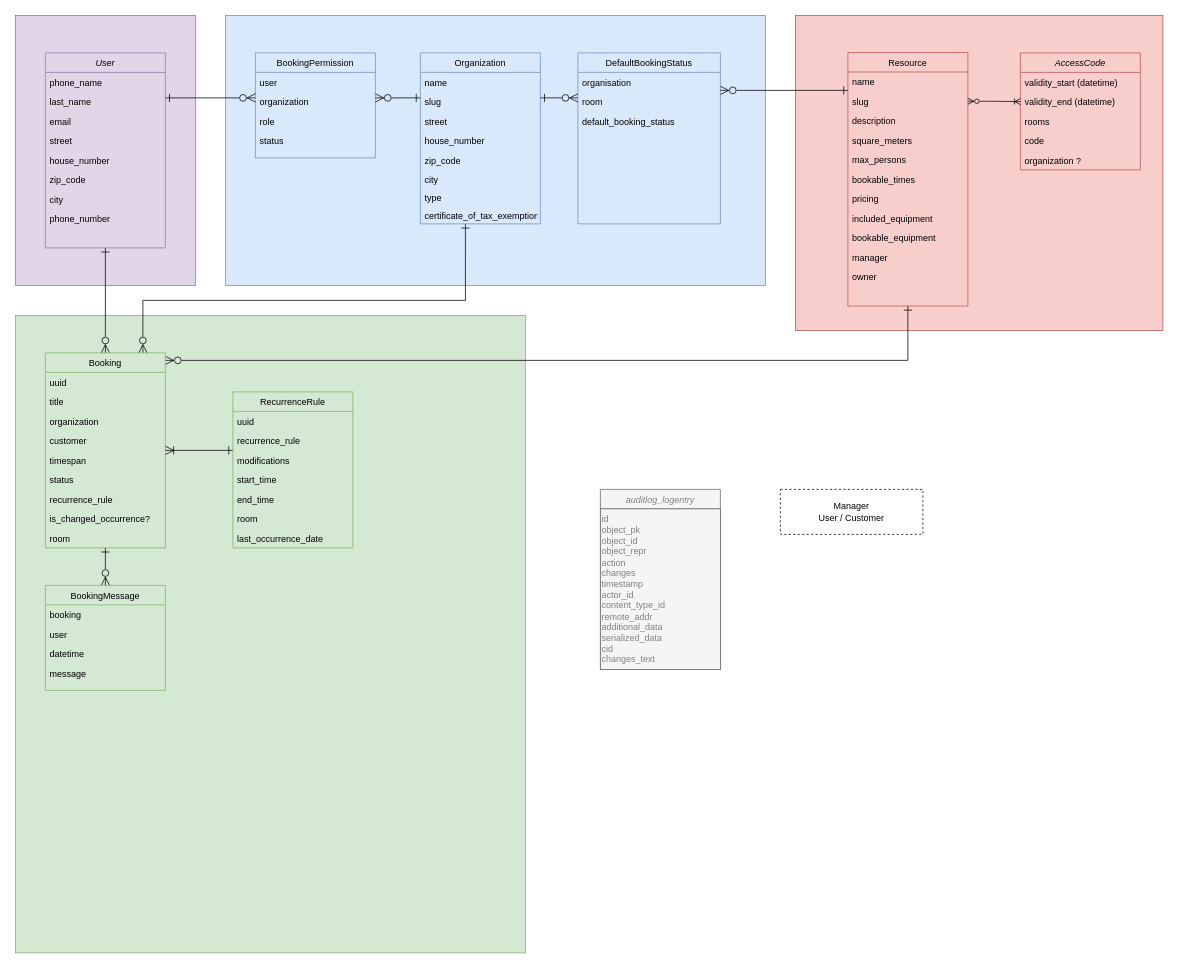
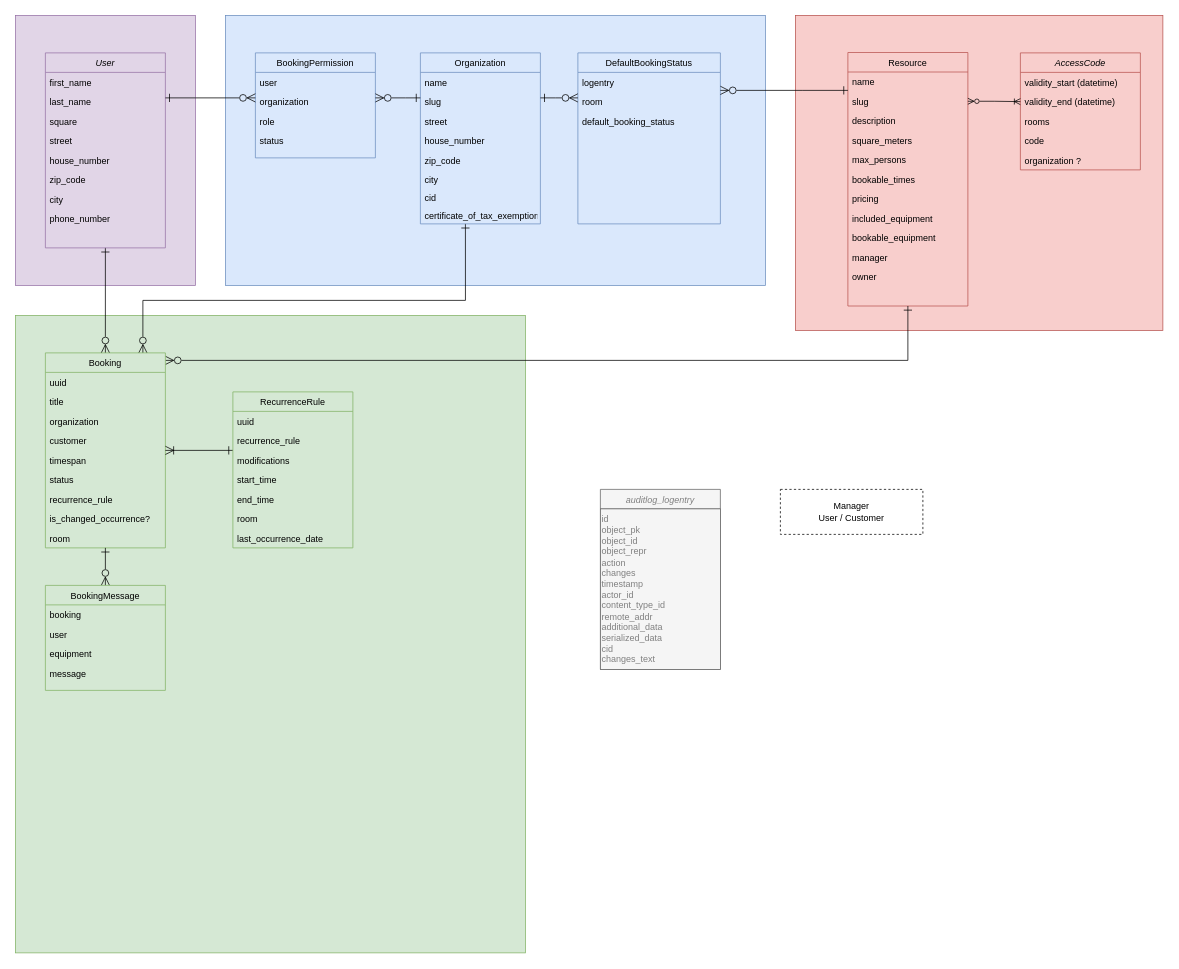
(75, 83) -> (74, 83)
(610, 83) -> (601, 83)
(60, 122) -> (65, 122)
(435, 198) -> (431, 198)
(68, 654) -> (71, 654)
